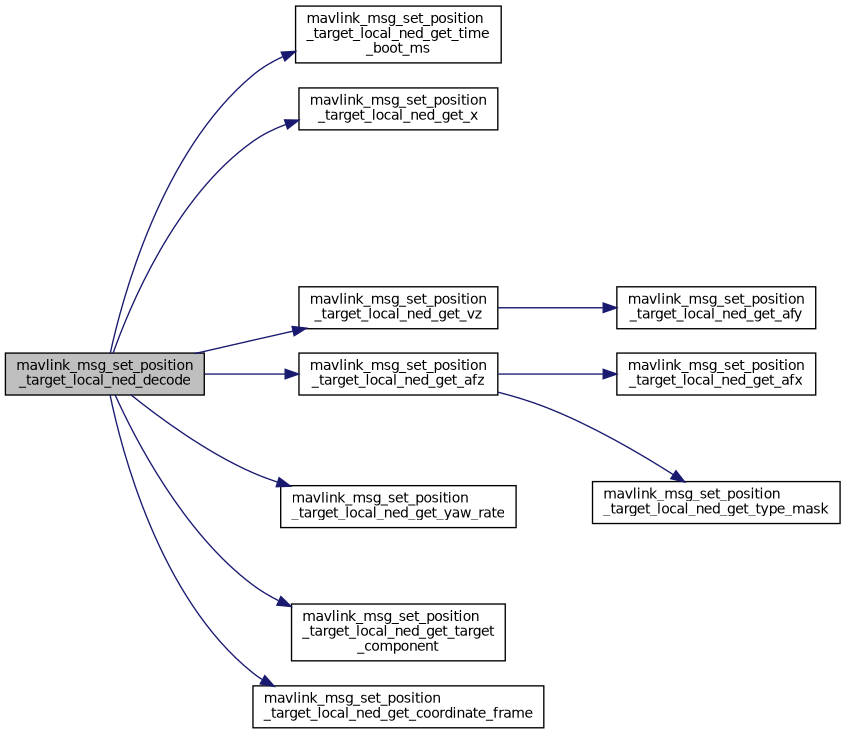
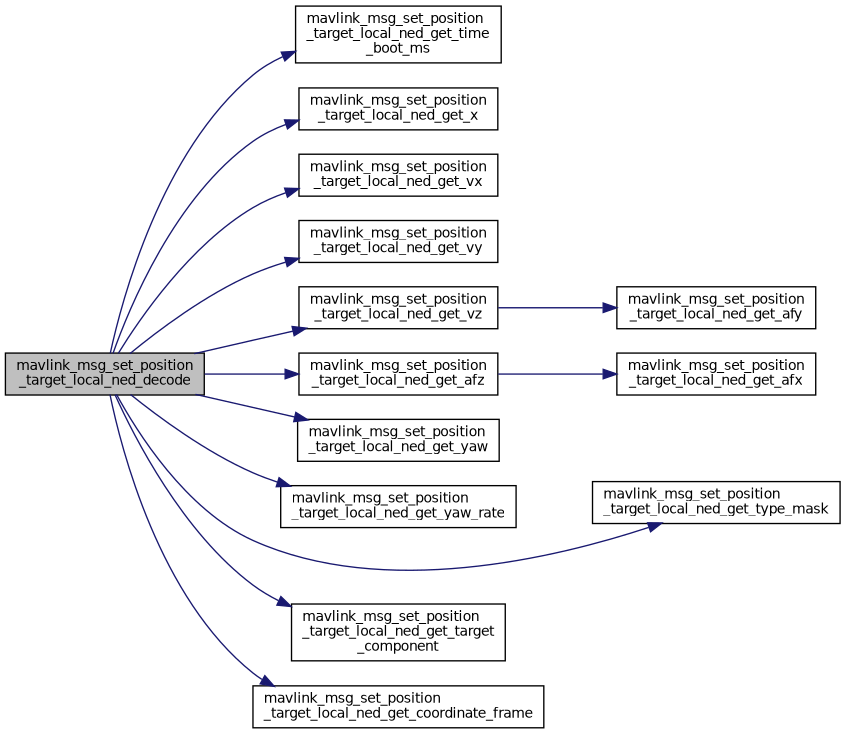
none -> (398, 175)
none -> (398, 241)
(589, 427) -> (350, 566)
none -> (398, 440)
